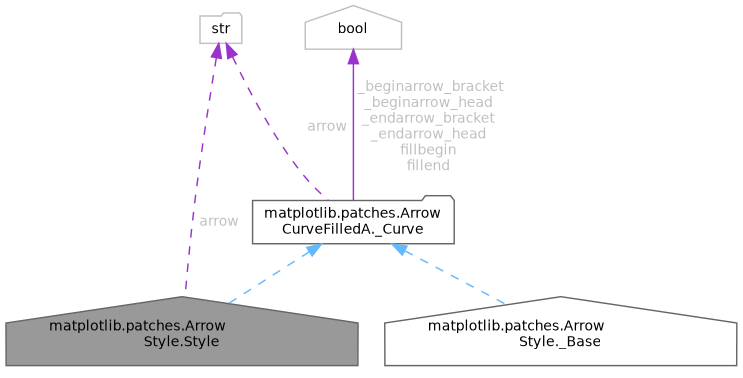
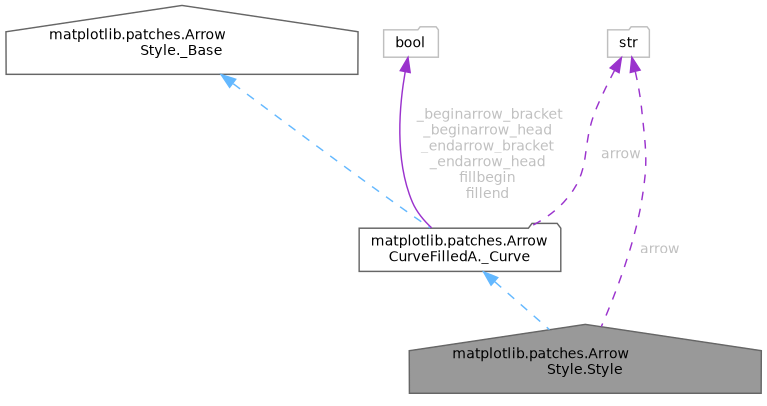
(353, 30) -> (411, 44)
(456, 278) -> (331, 157)
